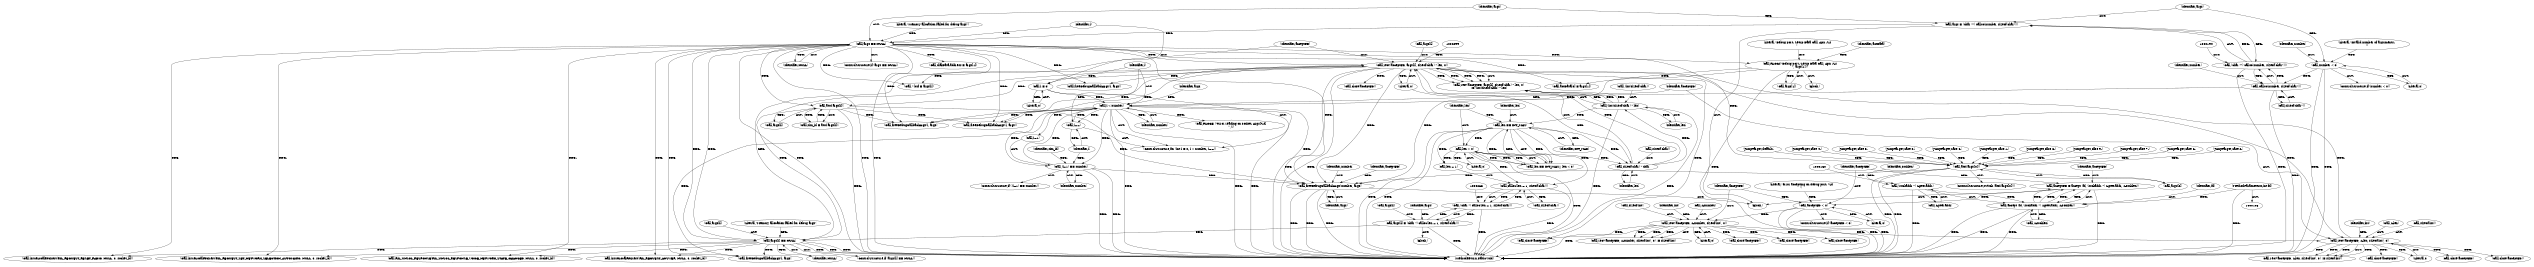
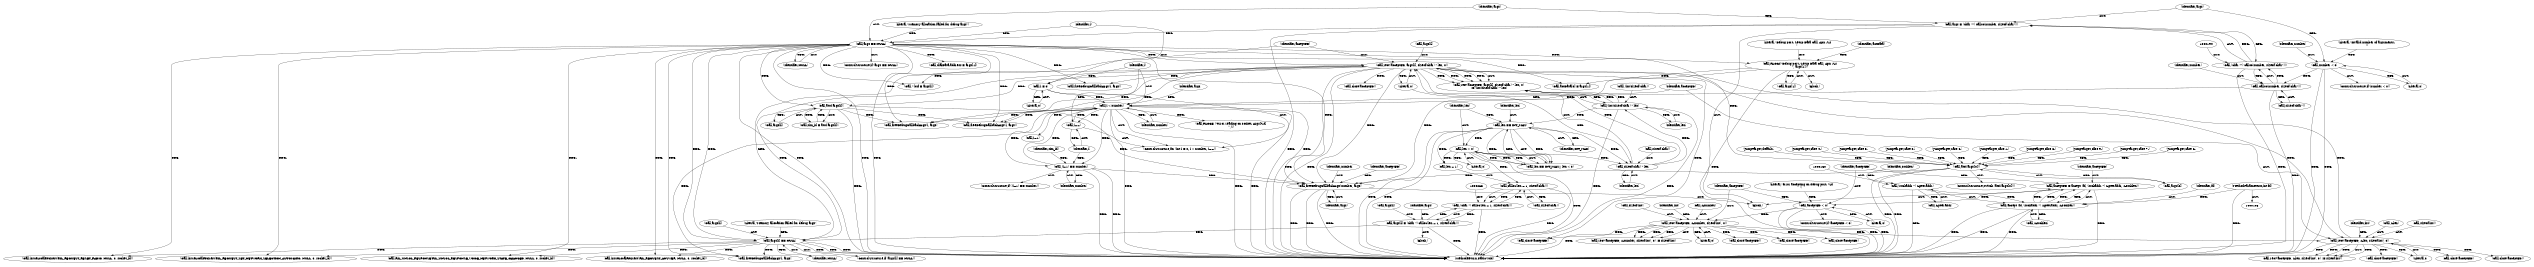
none -> (1402, 30)
(1453, 44) -> none
(2228, 149) -> none
(1567, 156) -> none
(1018, 159) -> none
(1633, 167) -> (1633, 167)
(1917, 223) -> (1917, 223)
